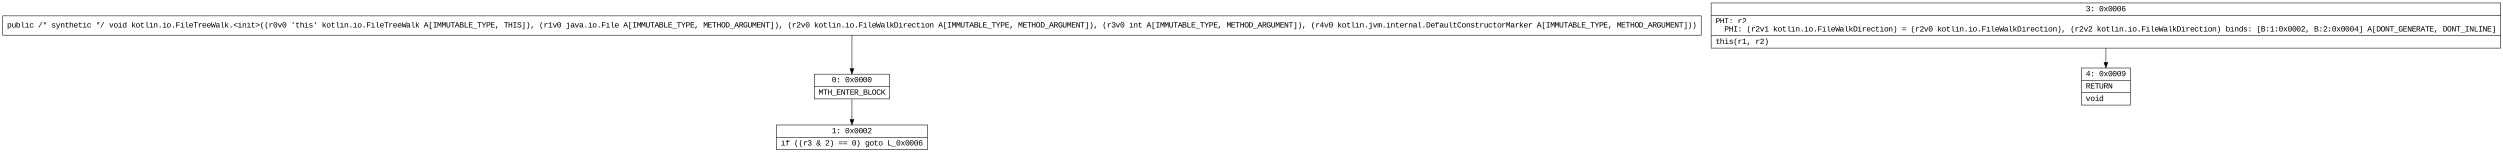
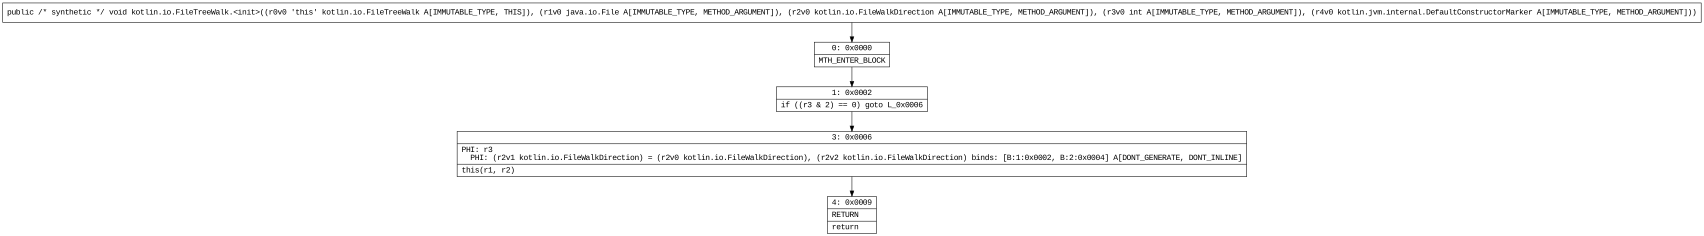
(1733, 21) -> (479, 150)
(2095, 99) -> (845, 227)
none -> (852, 119)
